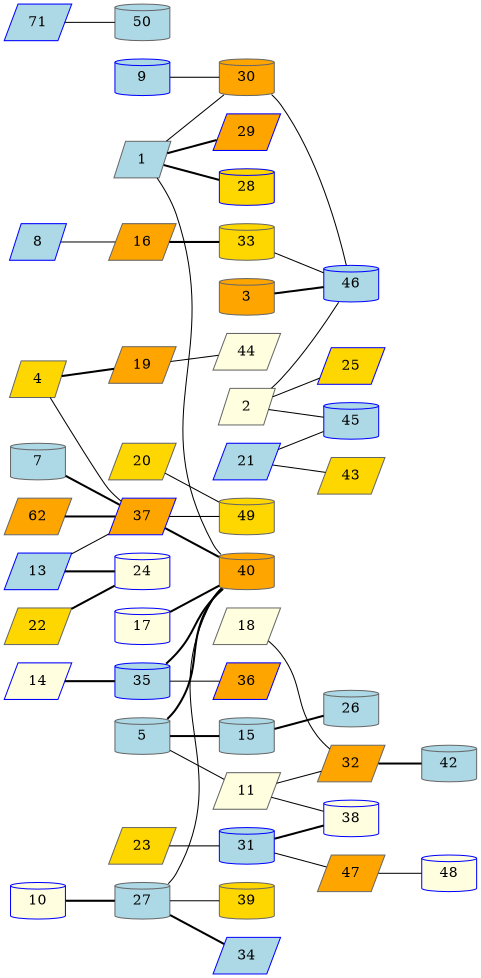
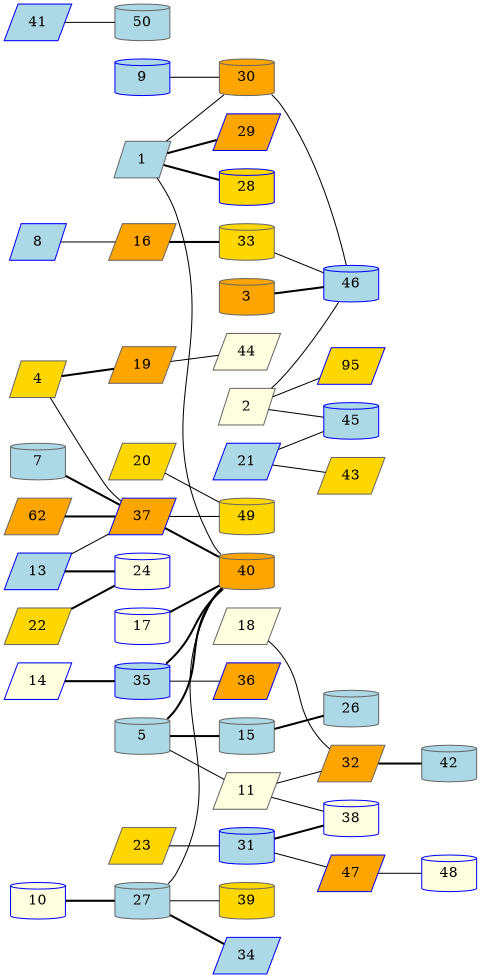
(38, 22) -> (38, 22)
(351, 366) -> (351, 366)
(351, 873) -> (351, 873)
